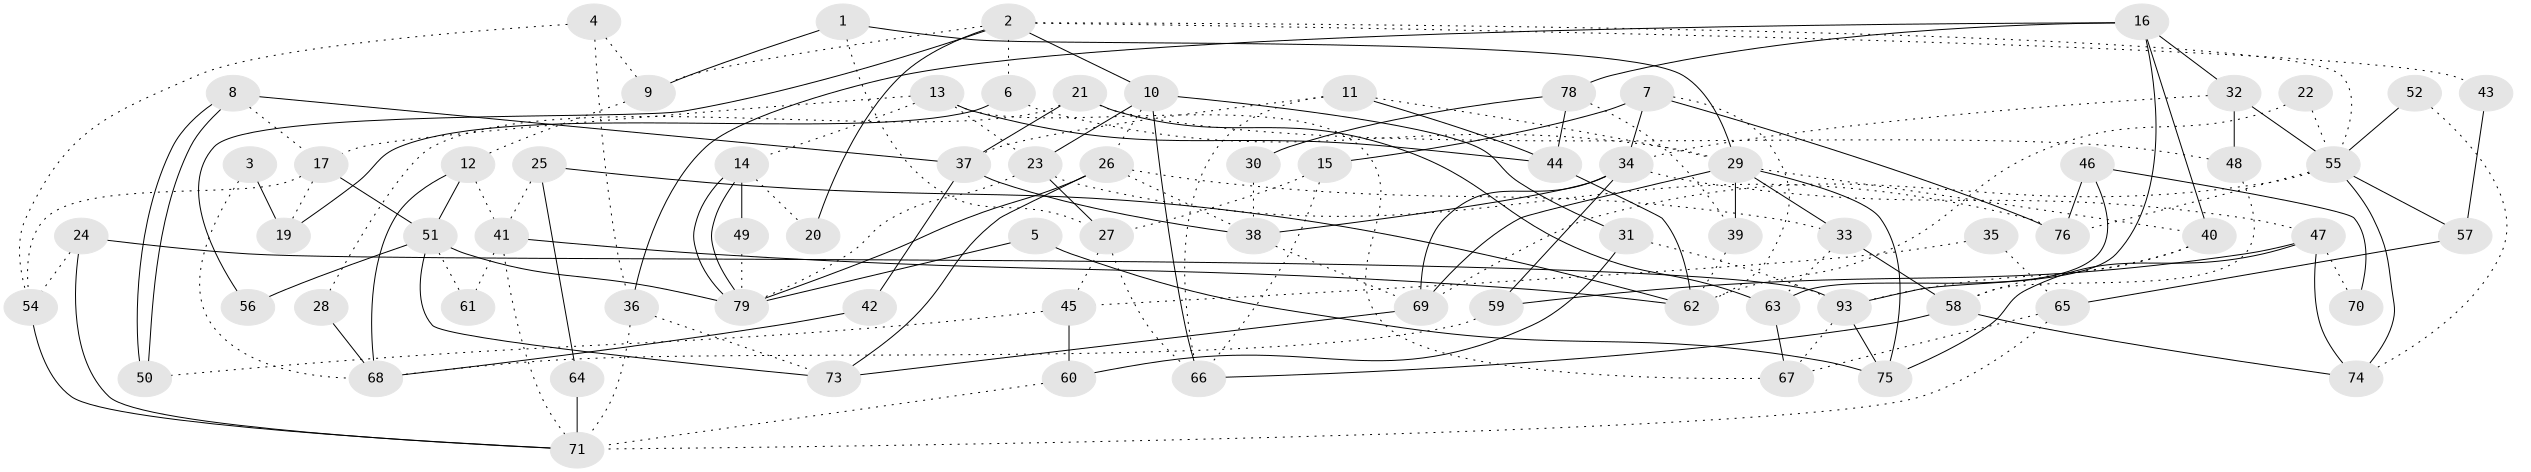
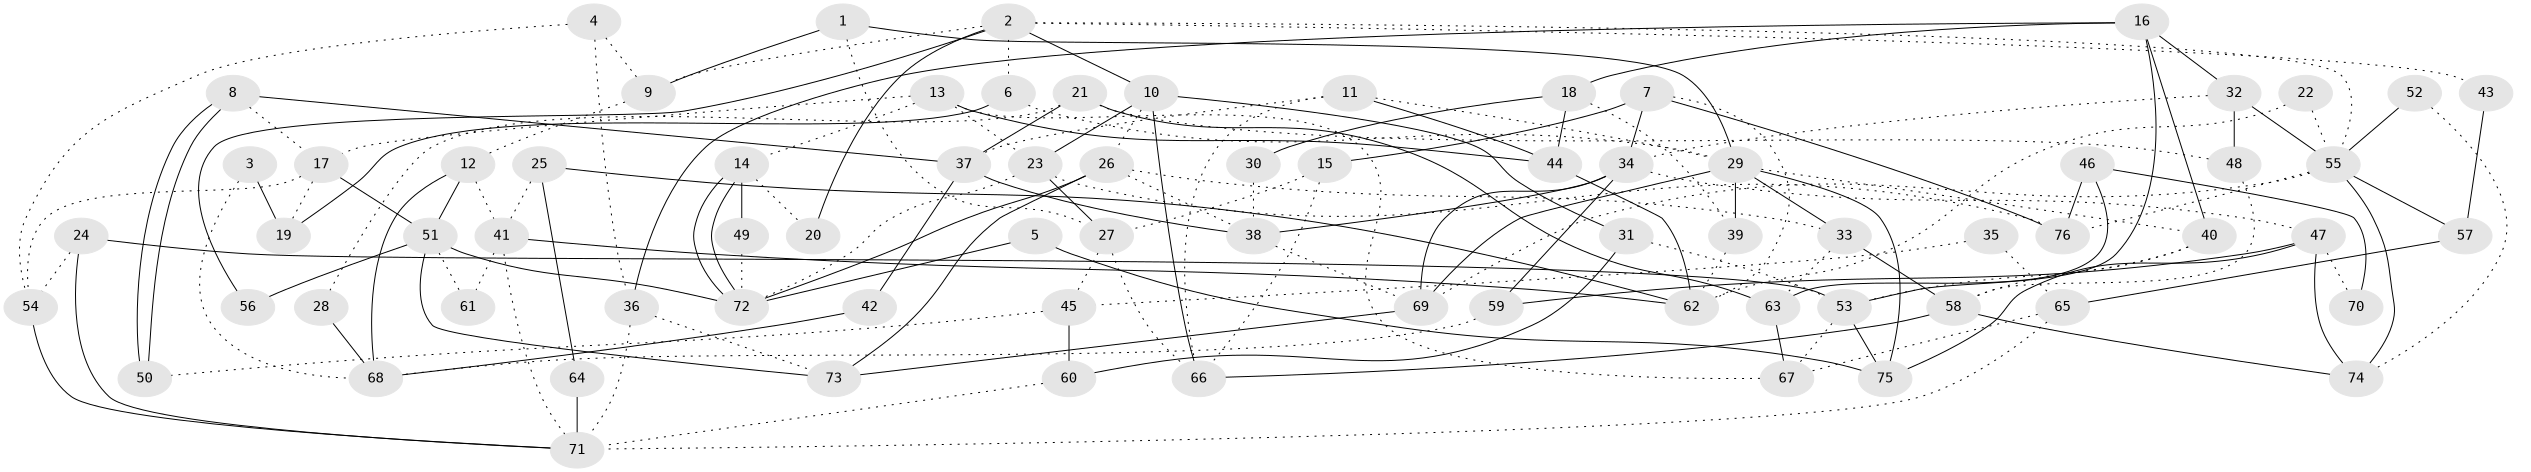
(1569, 93) -> (1569, 93)
(742, 307) -> (742, 307)
(1844, 307) -> (1844, 307)
